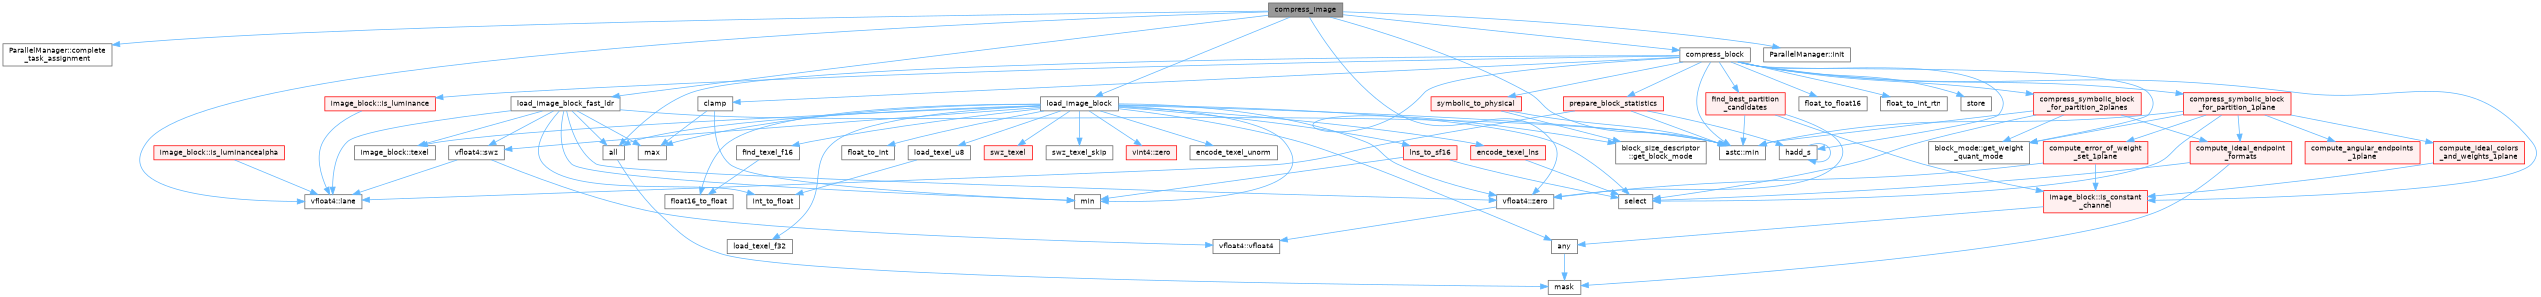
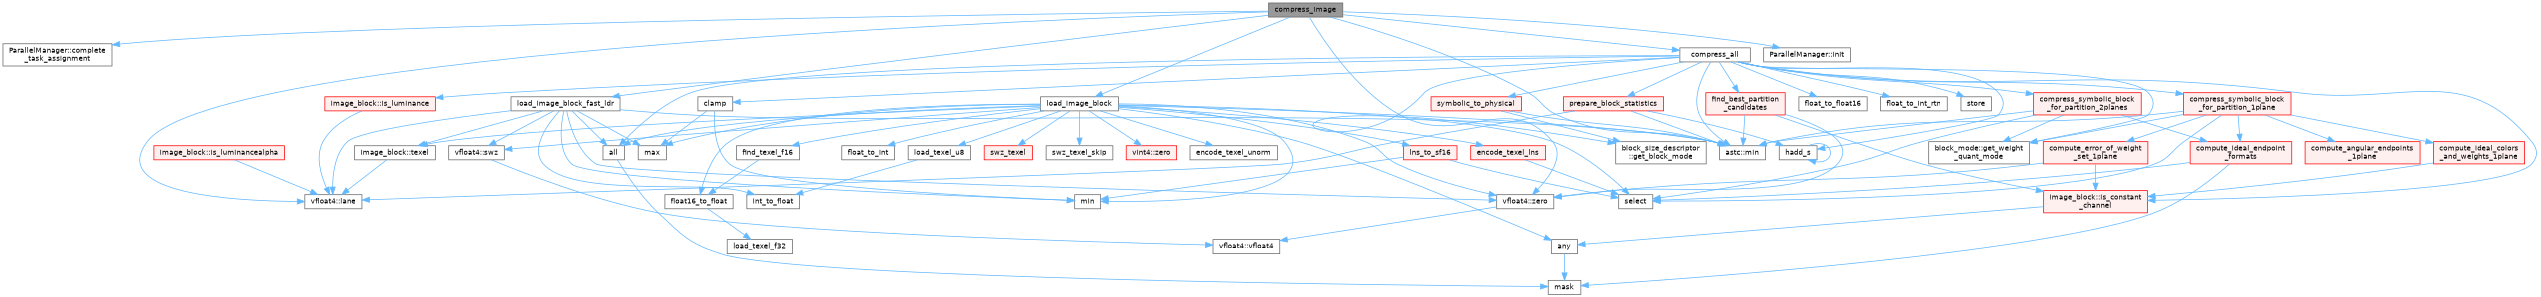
(1715, 55) -> (1715, 55)
(879, 124) -> (734, 227)
(408, 176) -> (367, 175)
